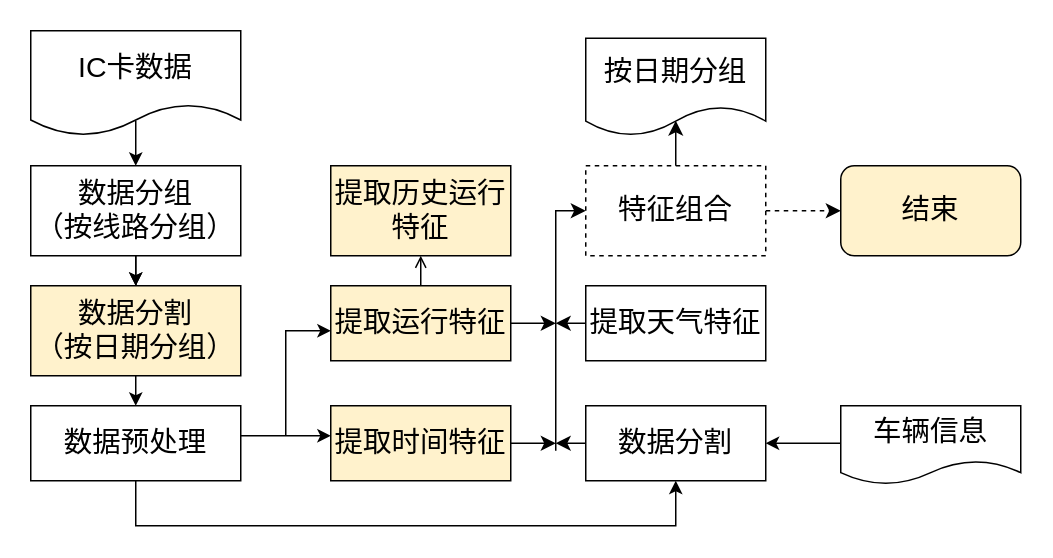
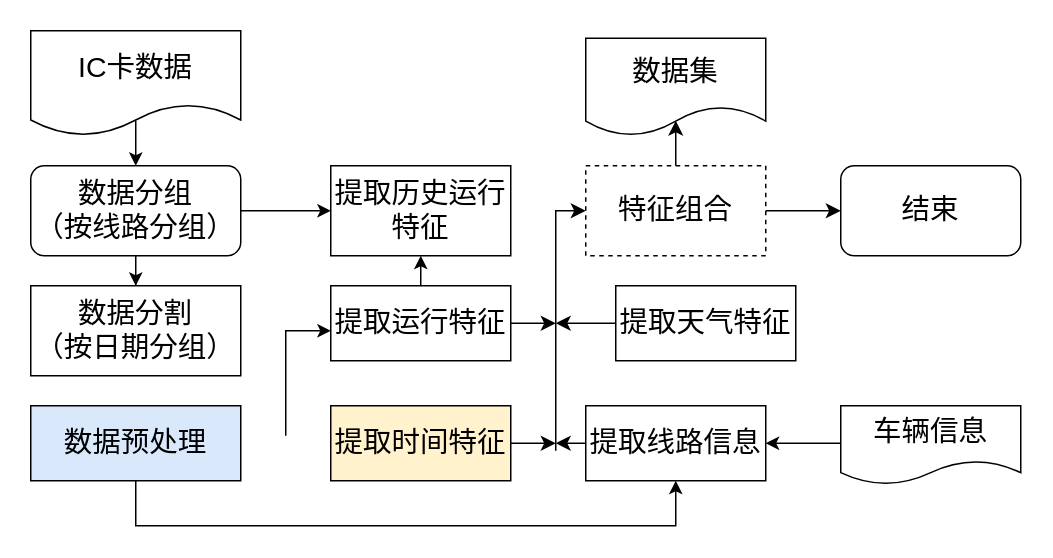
(676, 73) -> (676, 73)
(136, 211) -> (136, 211)
(421, 211) -> (421, 211)
(799, 211) -> (799, 211)
(931, 211) -> (931, 211)
(421, 264) -> (421, 267)
(136, 286) -> (281, 211)
(421, 323) -> (421, 323)
(676, 323) -> (706, 323)
(136, 331) -> (136, 331)
(136, 392) -> none
(281, 436) -> none
(136, 443) -> (136, 443)
(676, 443) -> (676, 443)
